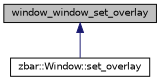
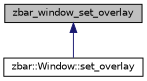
(80, 13) -> (73, 13)
